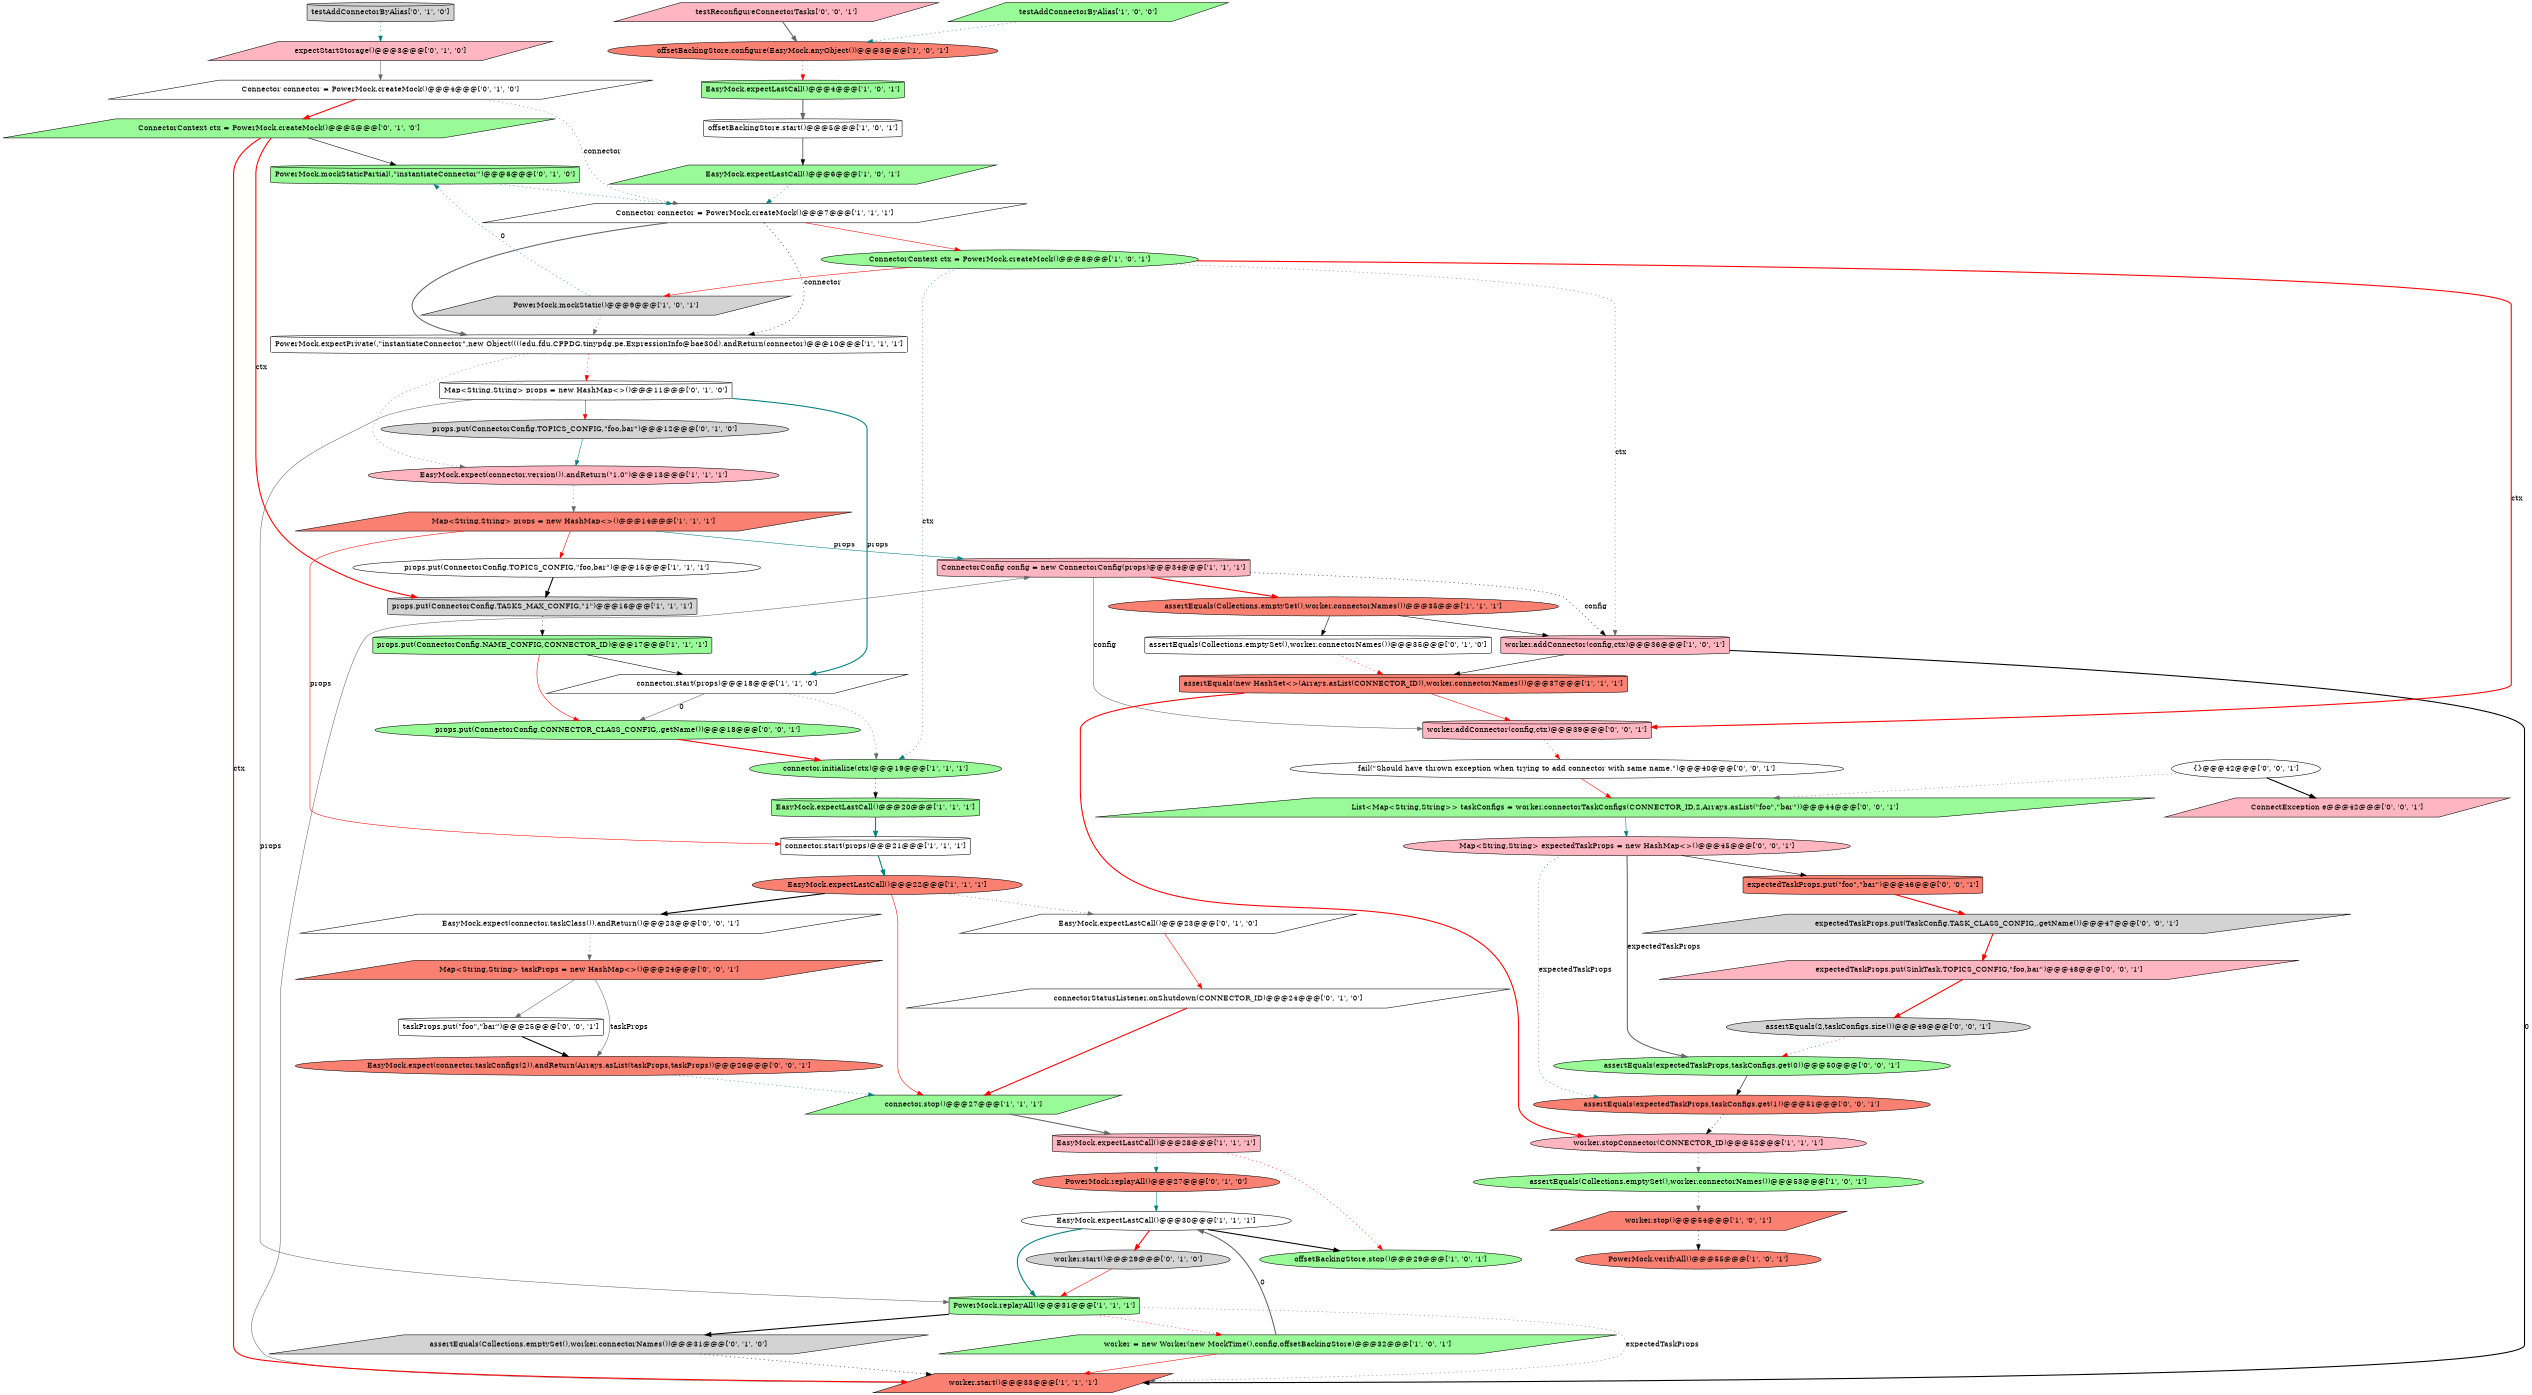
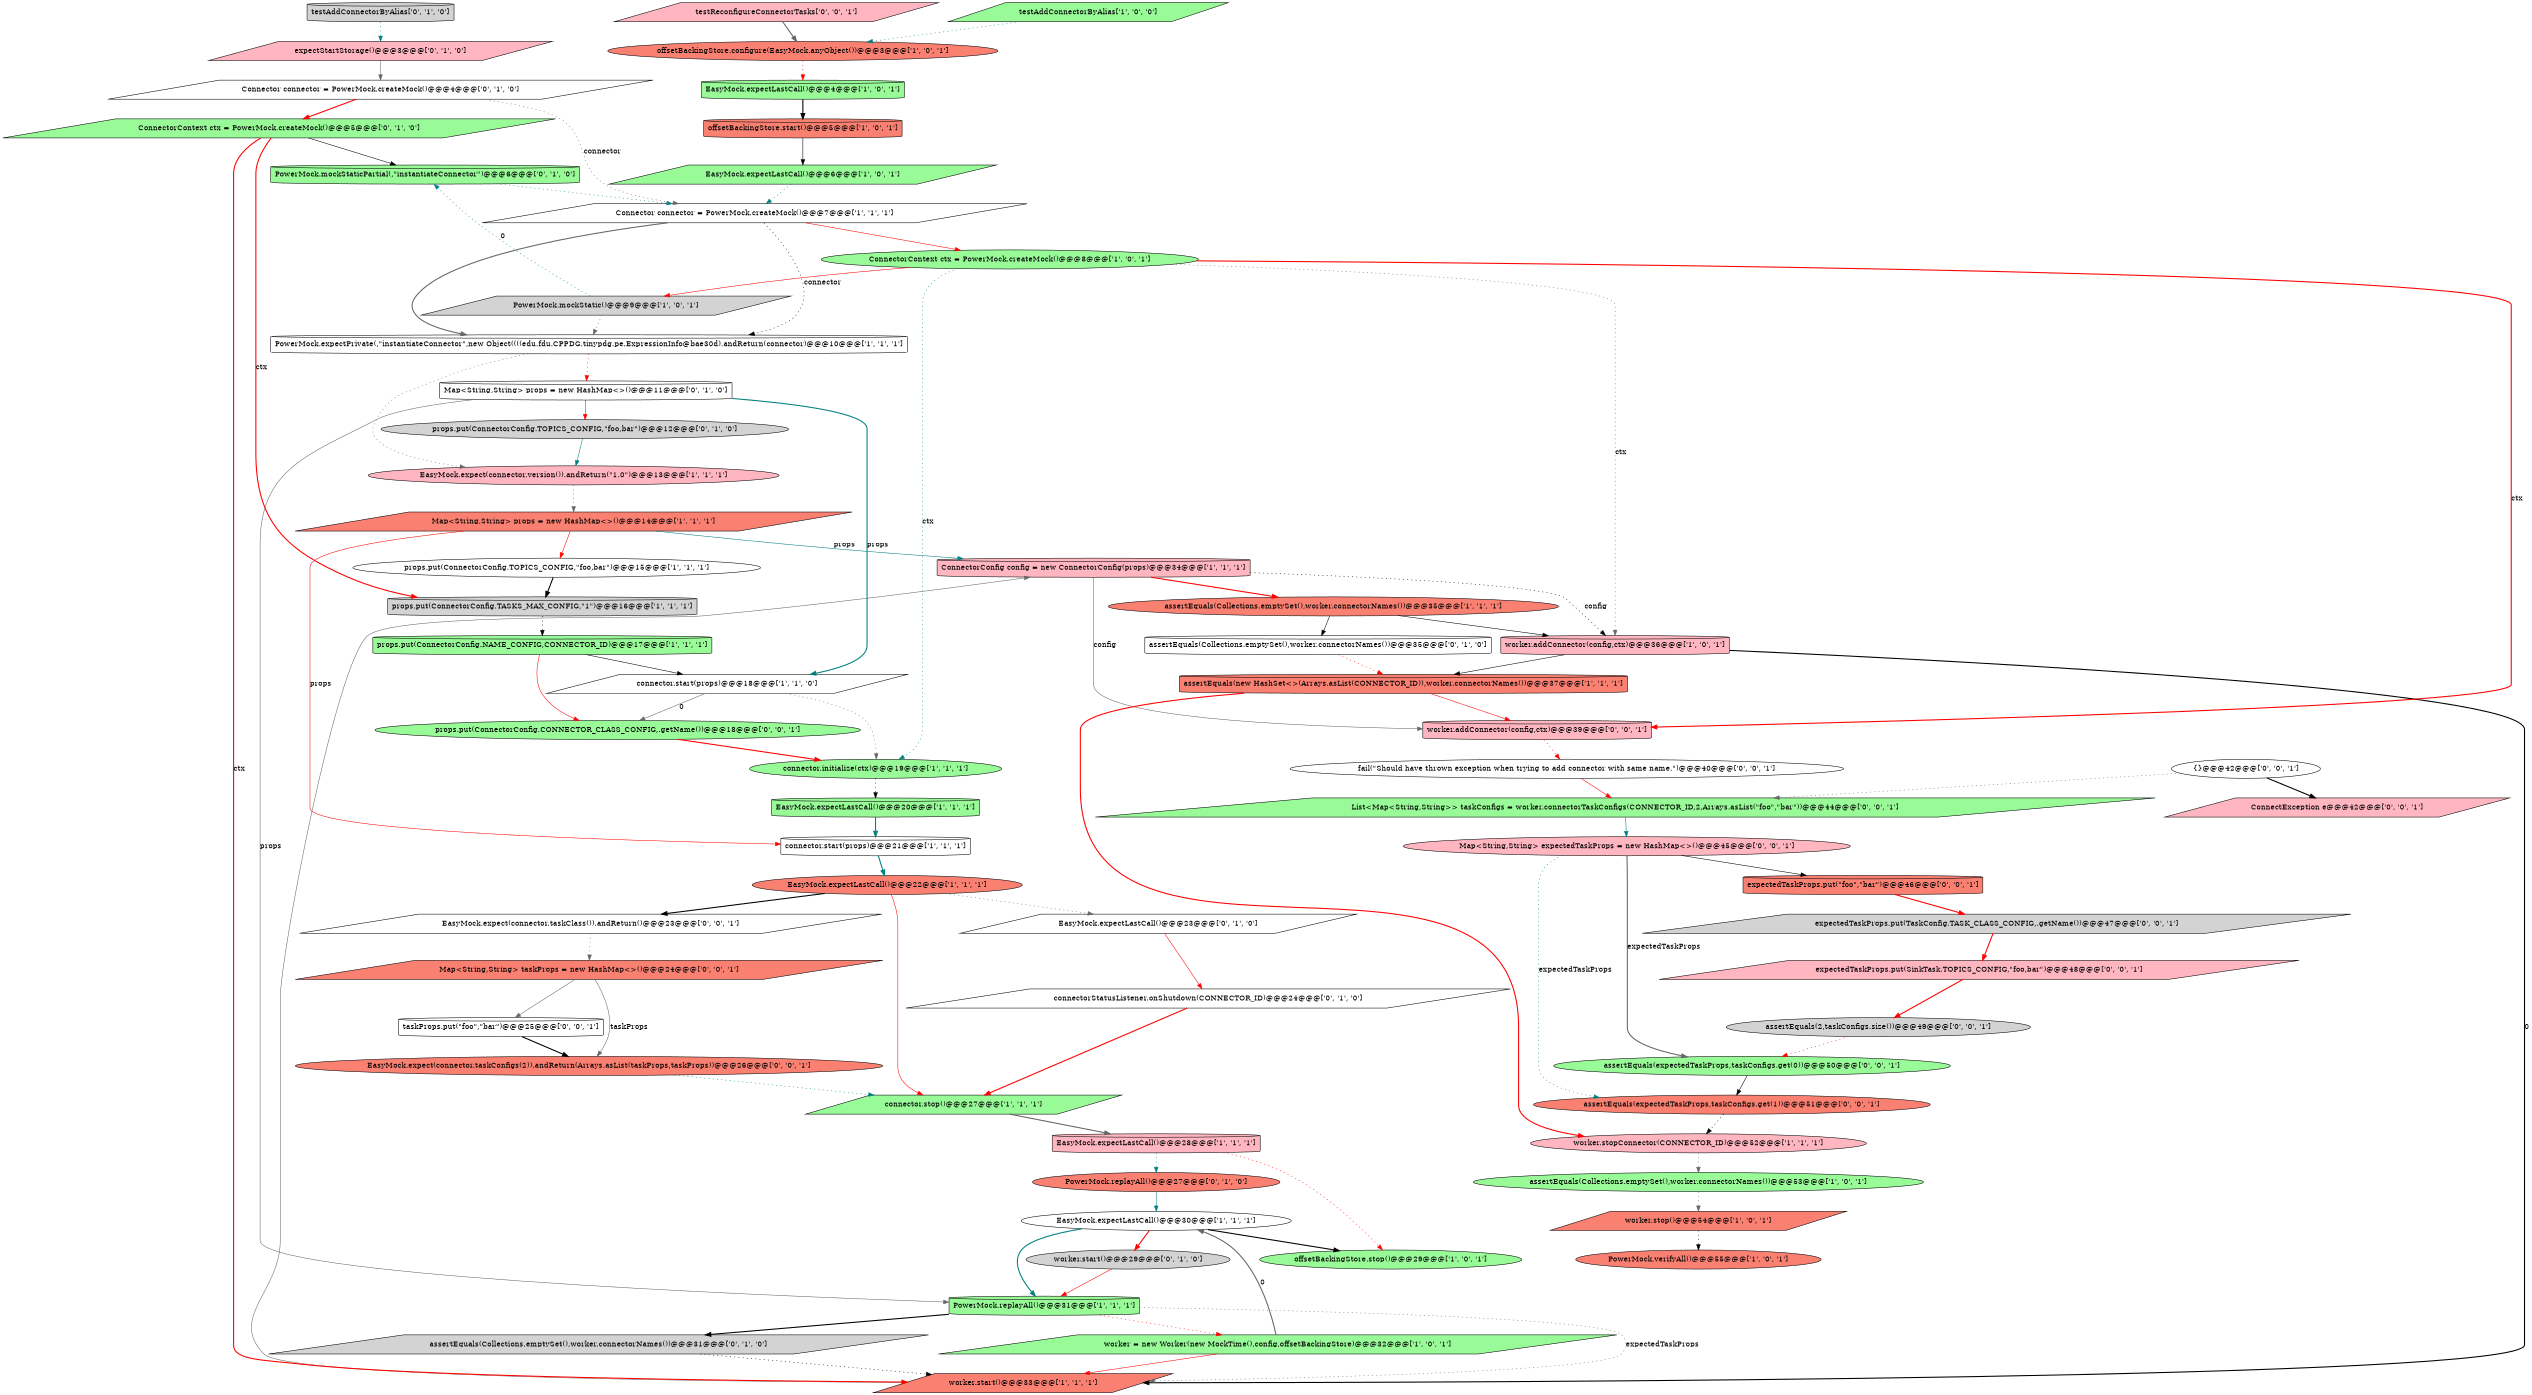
(803, 106) -> (803, 106)
(803, 128) -> (803, 128)
